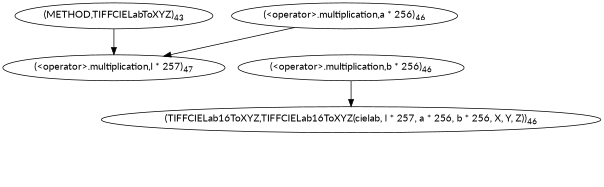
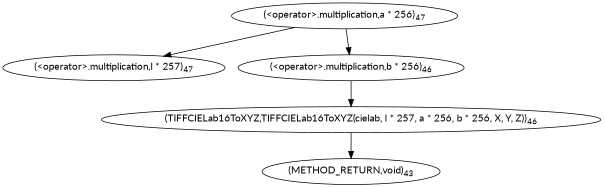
(421, 15) -> (421, 15)
(114, 16) -> none
none -> (347, 38)
none -> (351, 172)
